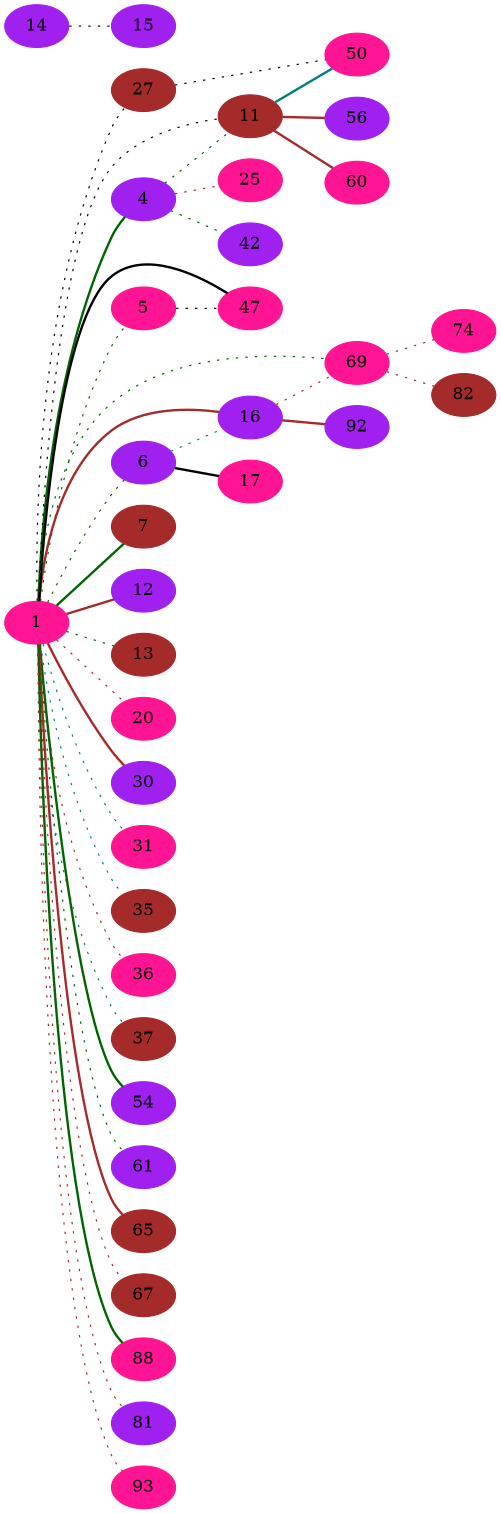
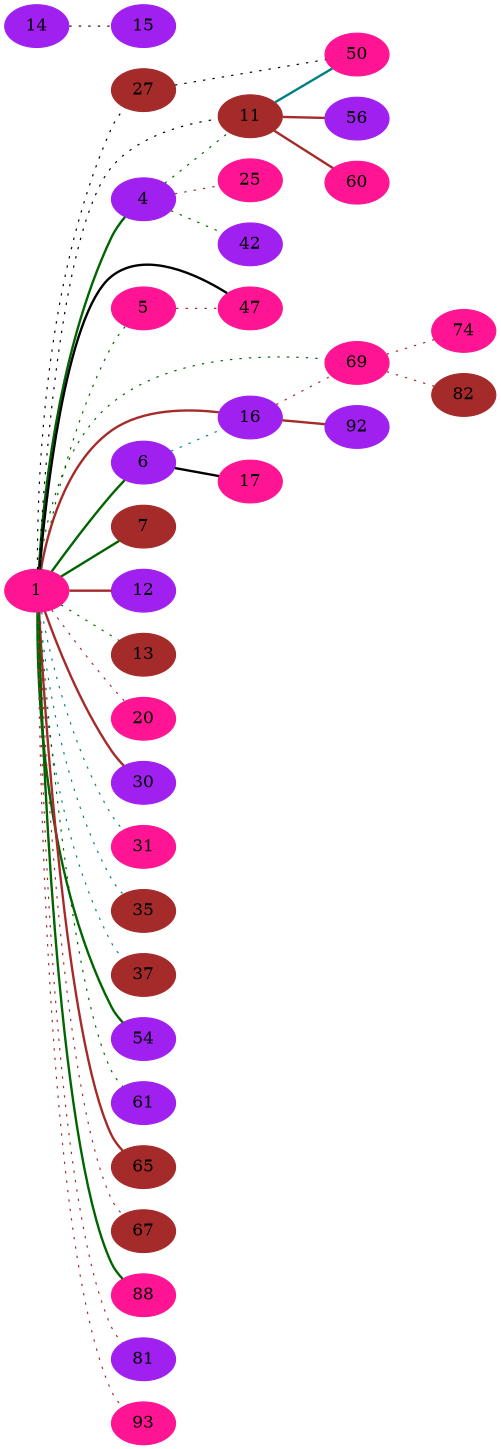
(197, 308) -> (197, 308)
(82, 539) -> (87, 525)
(144, 975) -> none
